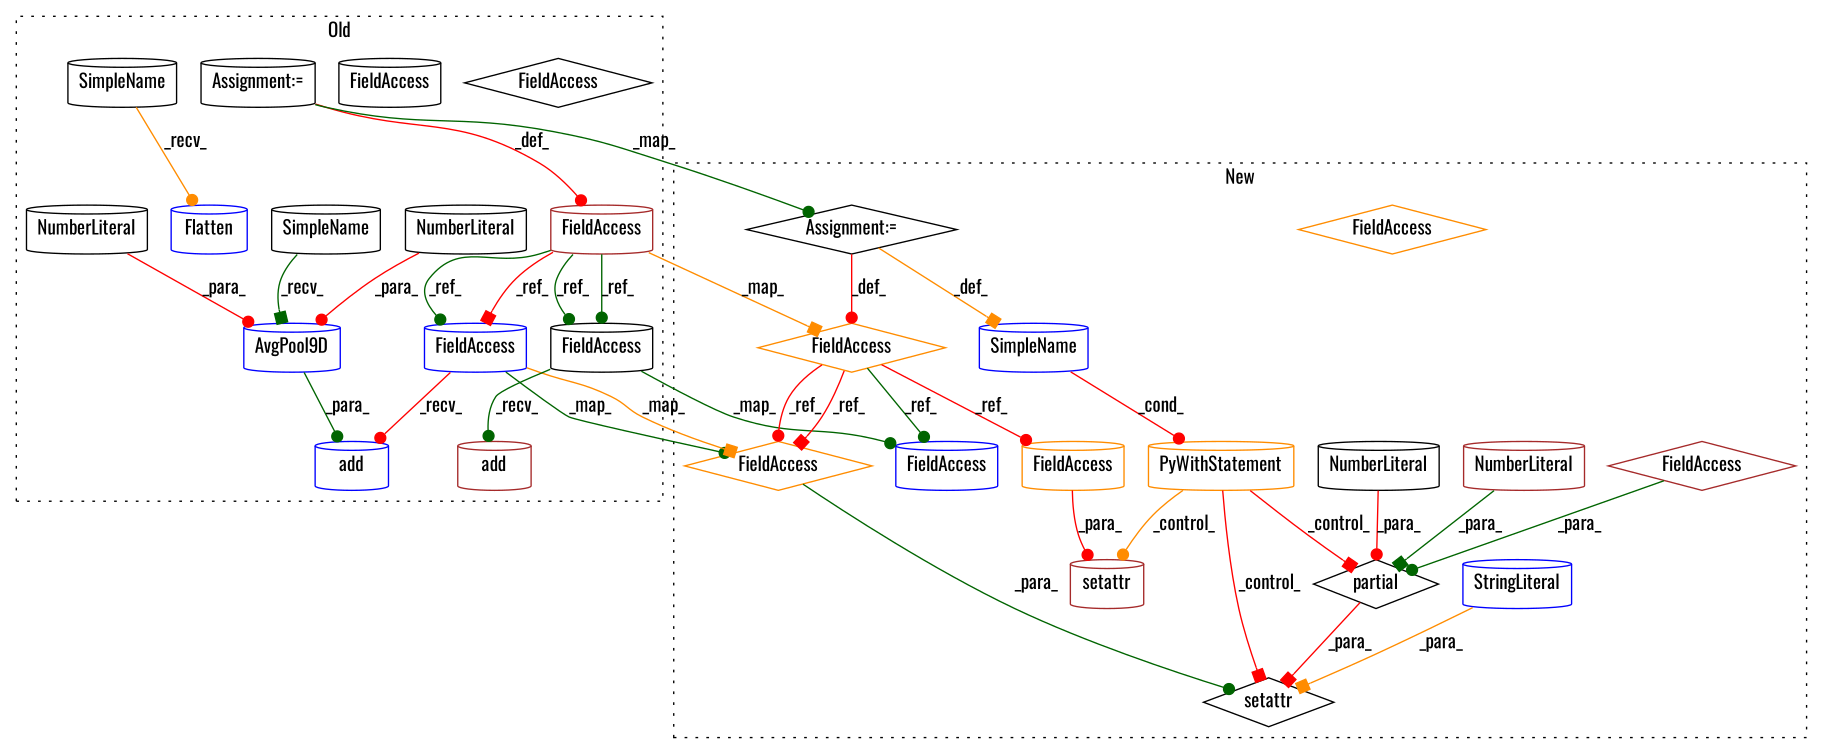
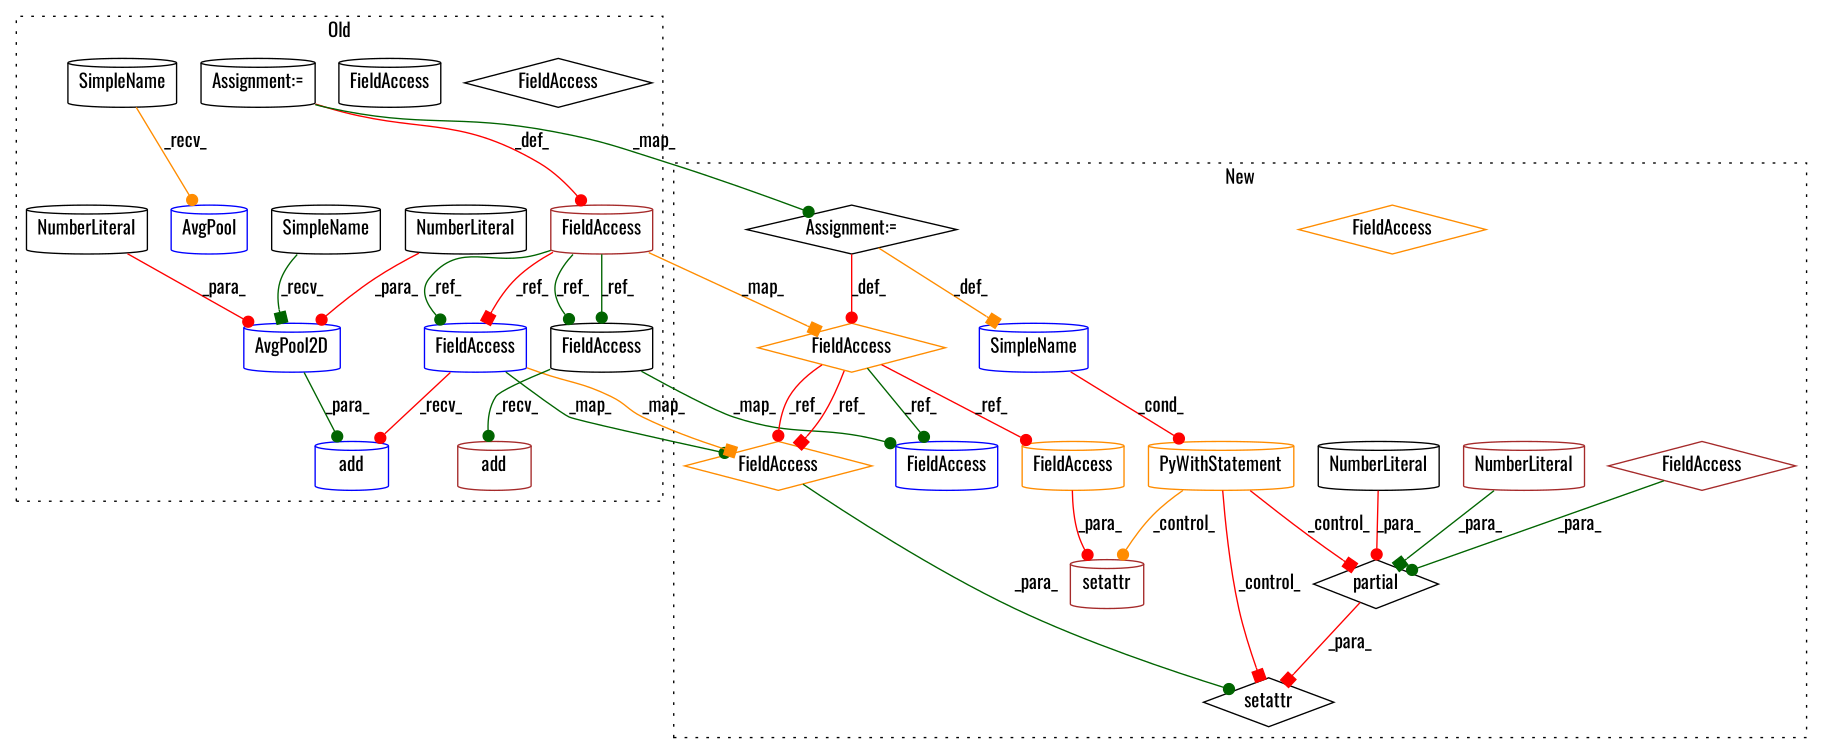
(209, 230) -> (209, 230)
(292, 348) -> (292, 348)
(1517, 584) -> none
